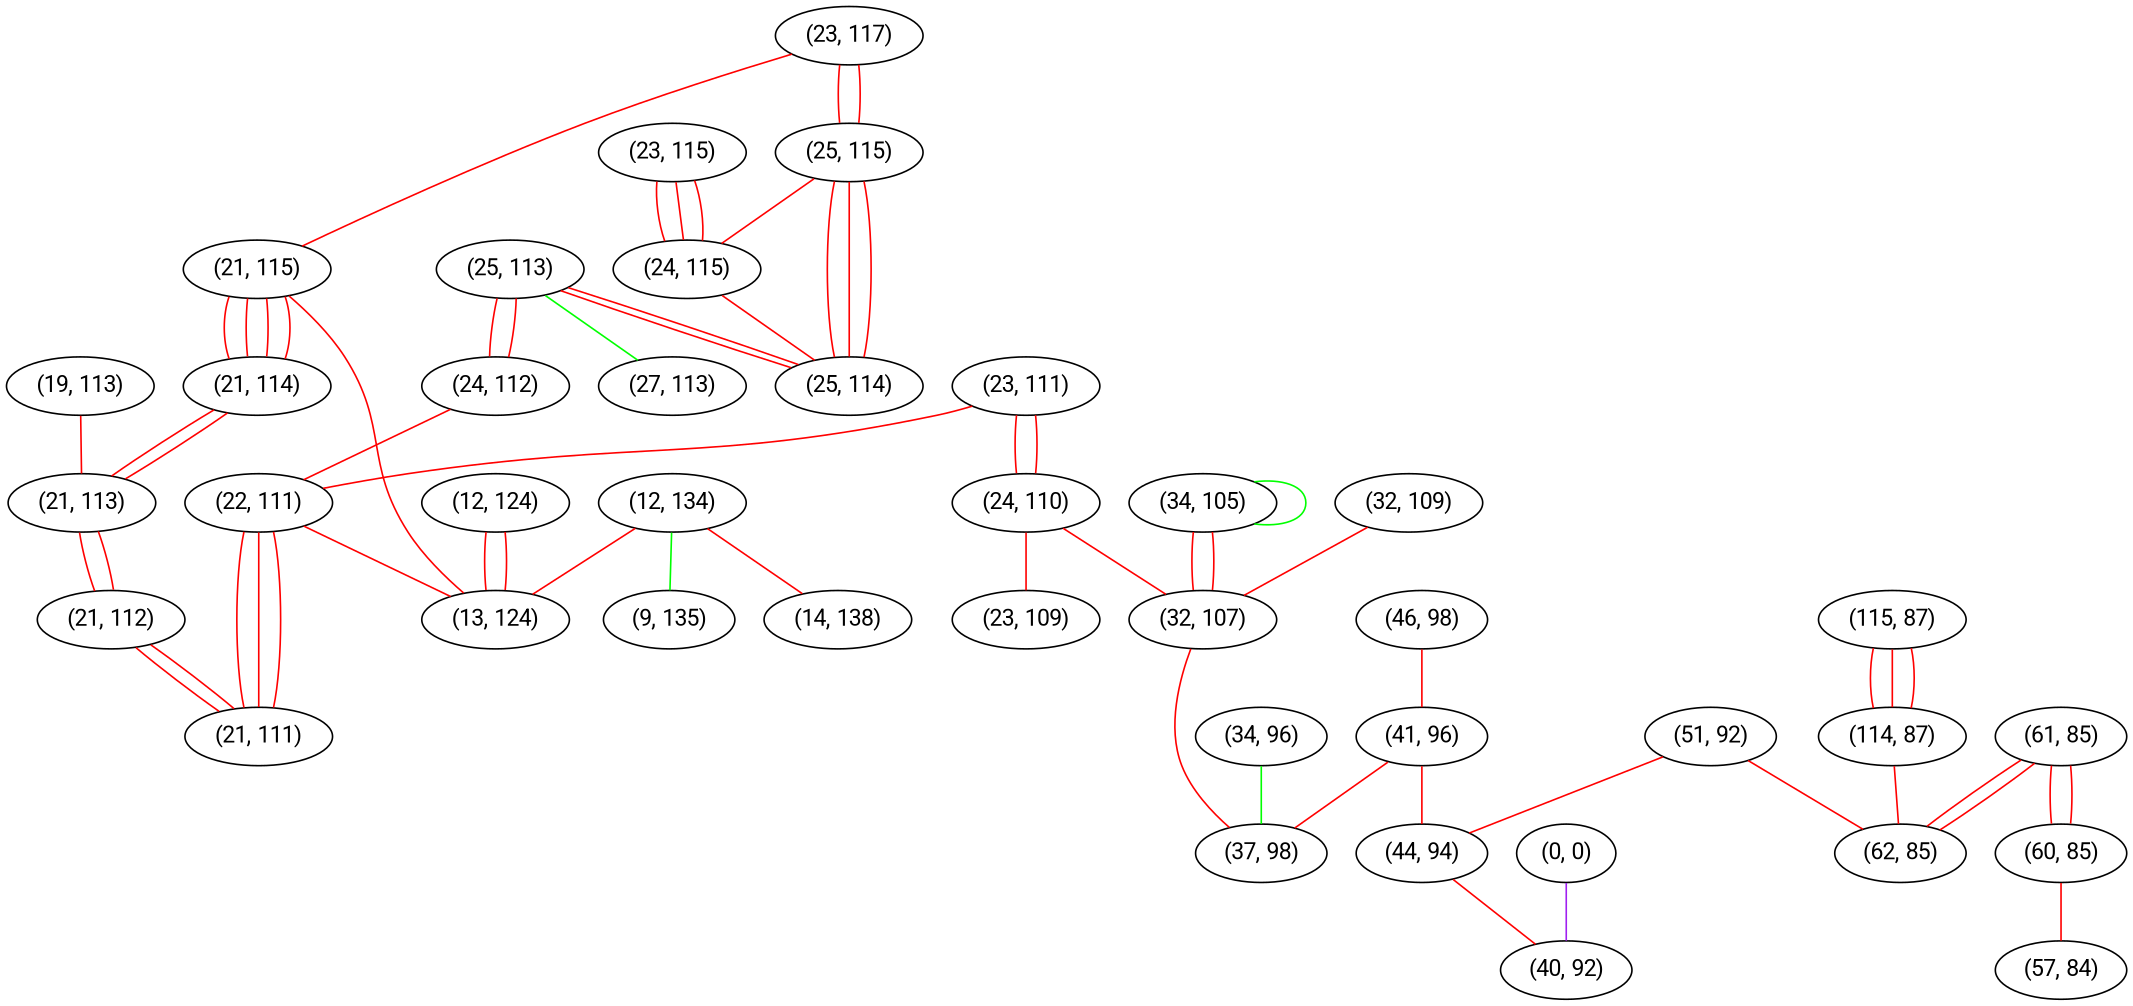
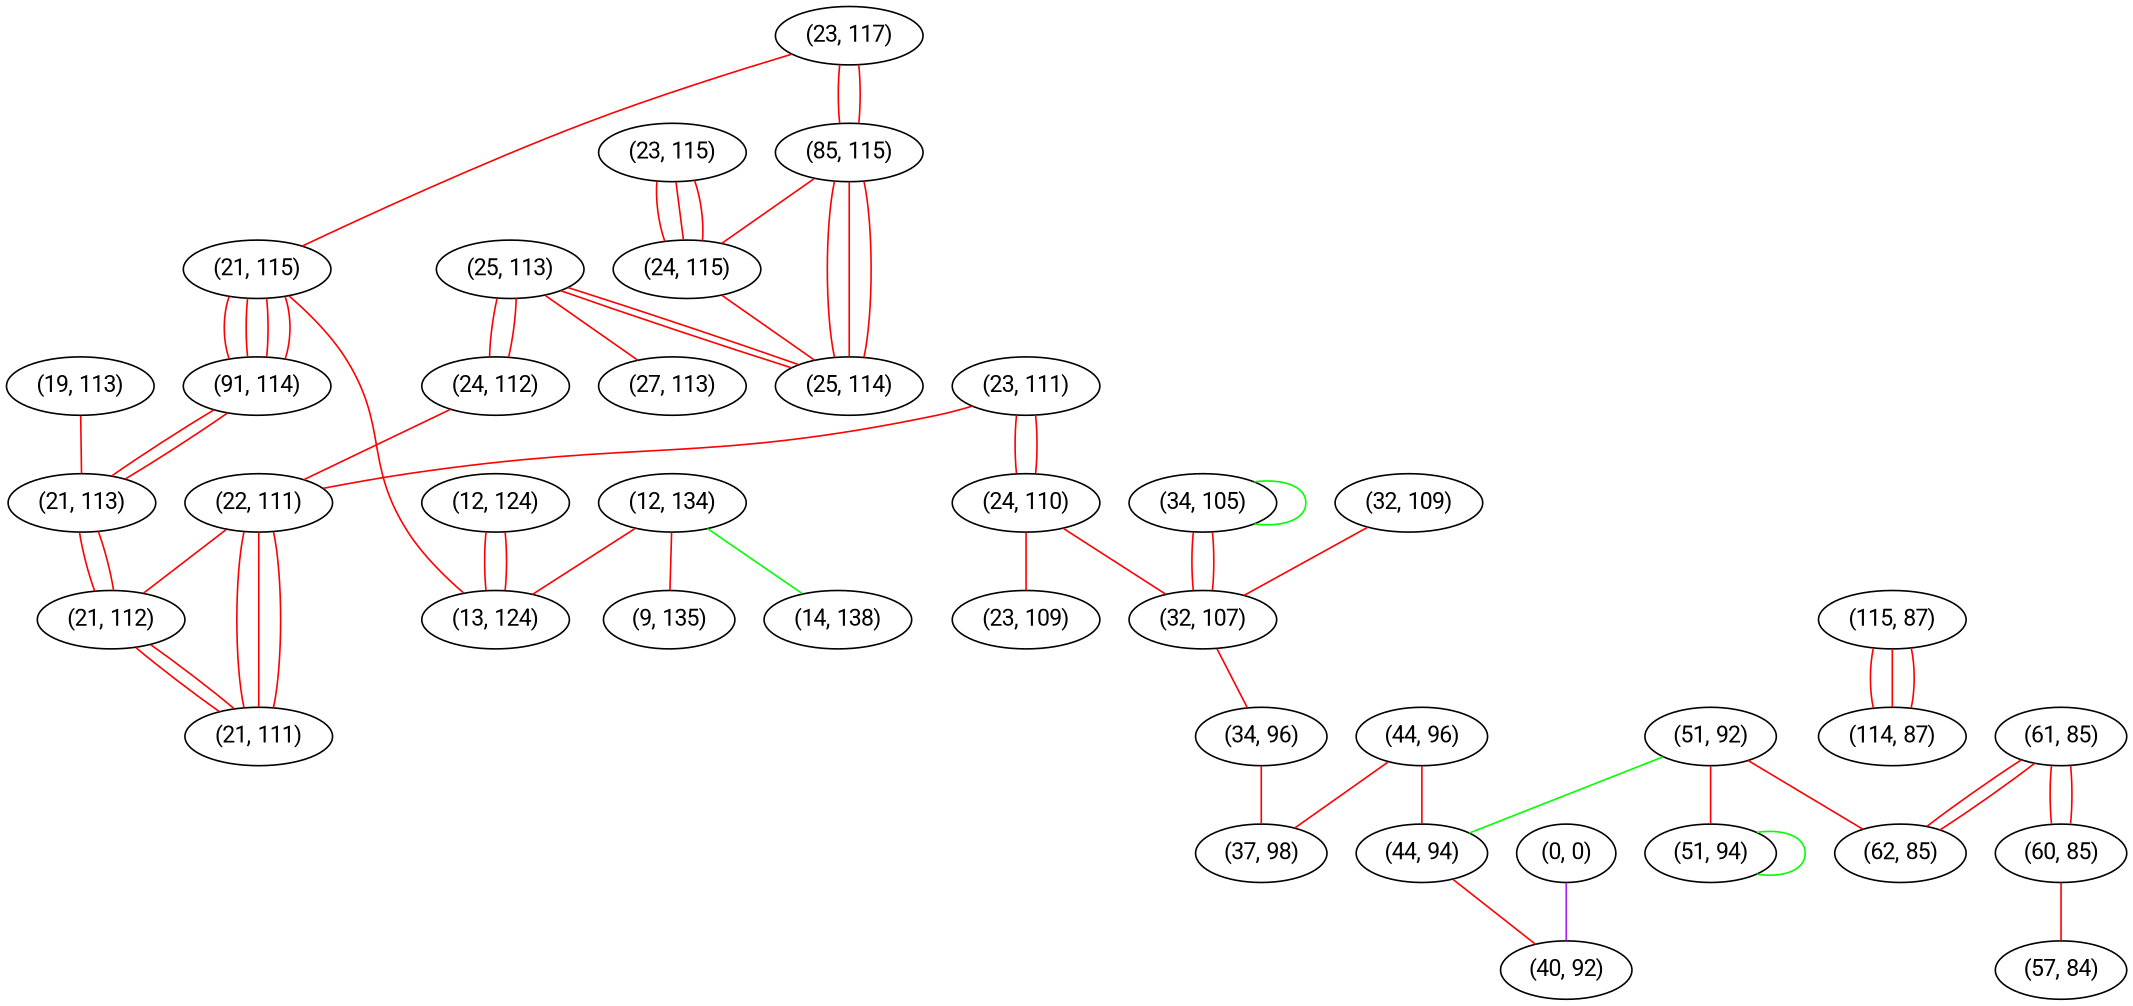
(849, 152) -> (849, 152)
(592, 328) -> (592, 328)
(257, 386) -> (257, 386)
(377, 561) -> (185, 562)
(671, 561) -> (671, 561)
(755, 561) -> (755, 561)
(1422, 620) -> none
(1422, 736) -> (1422, 736)
(1177, 746) -> (1232, 678)
(1261, 795) -> (1261, 795)
(1566, 795) -> (1566, 795)
(1896, 795) -> none
none -> (1711, 853)
